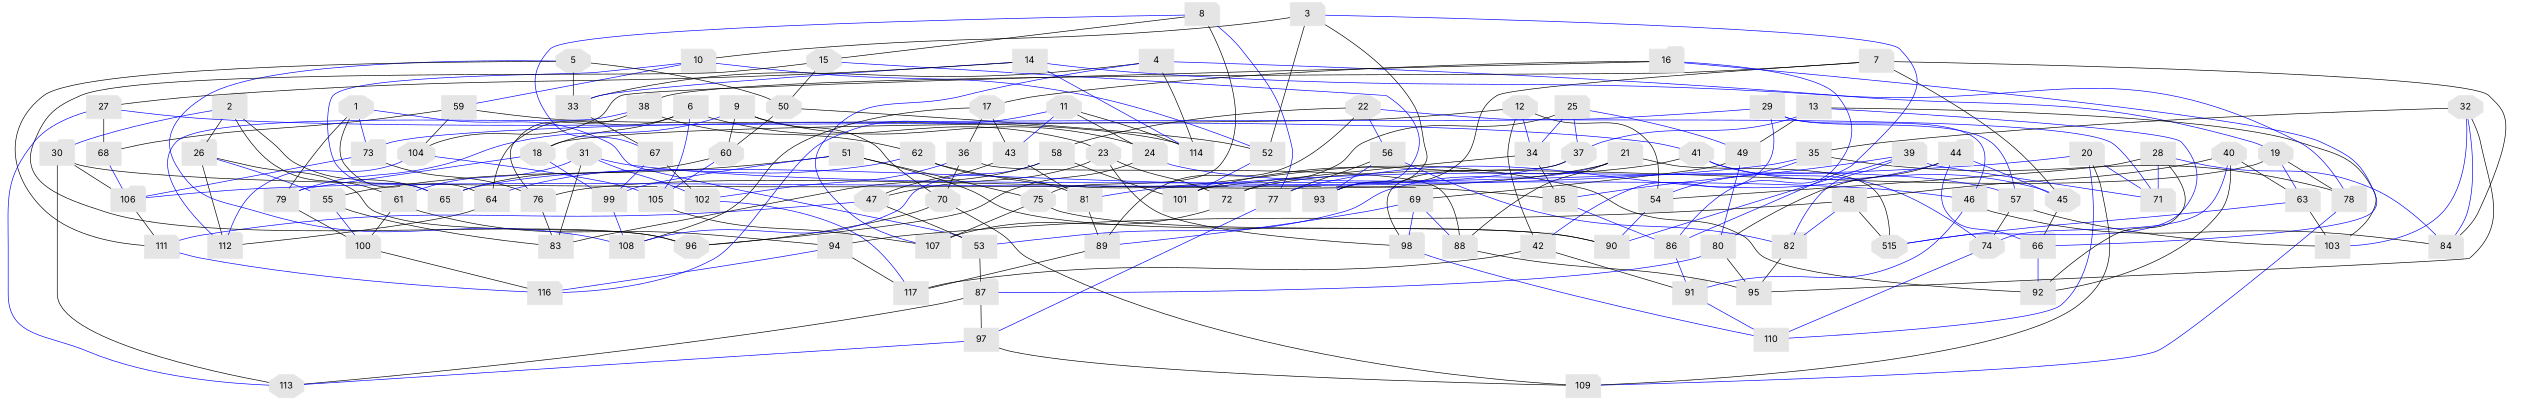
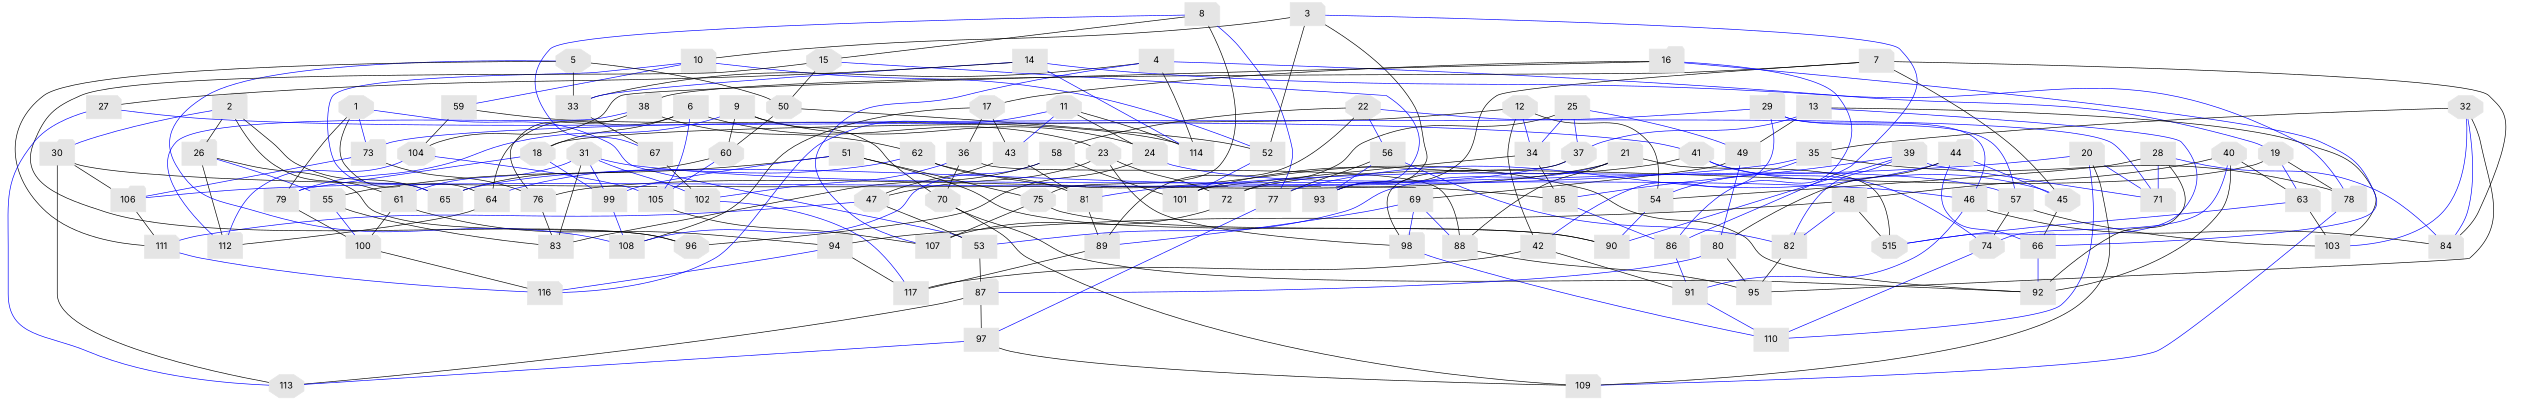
(104, 154) -> none
(632, 177) -> (597, 177)
(820, 232) -> (1402, 281)
